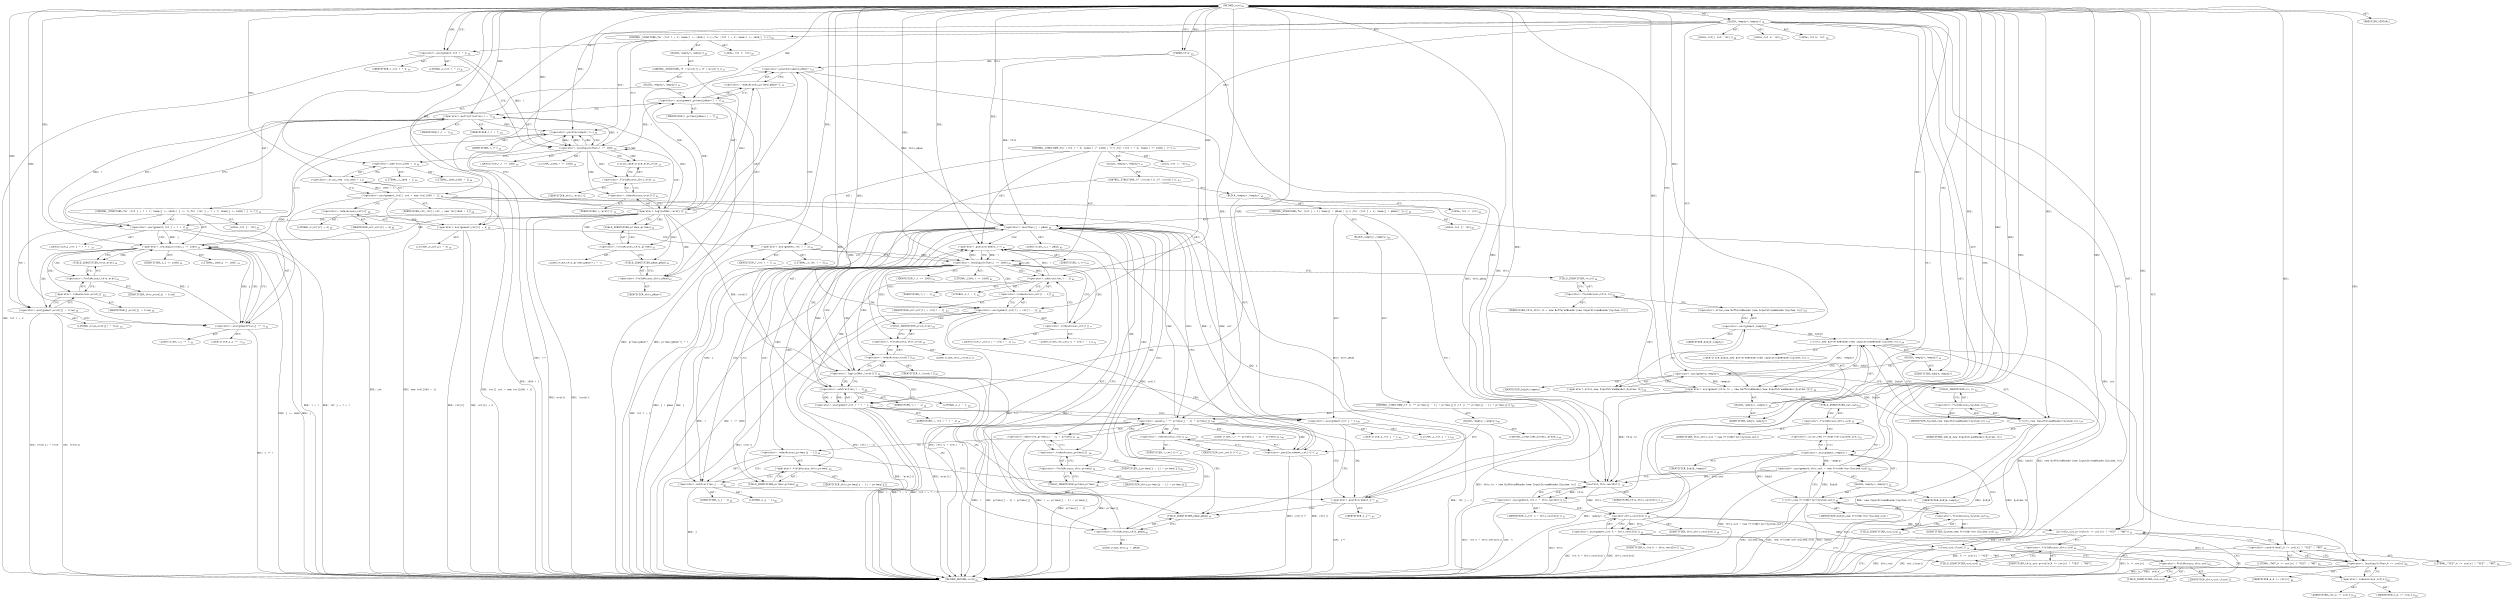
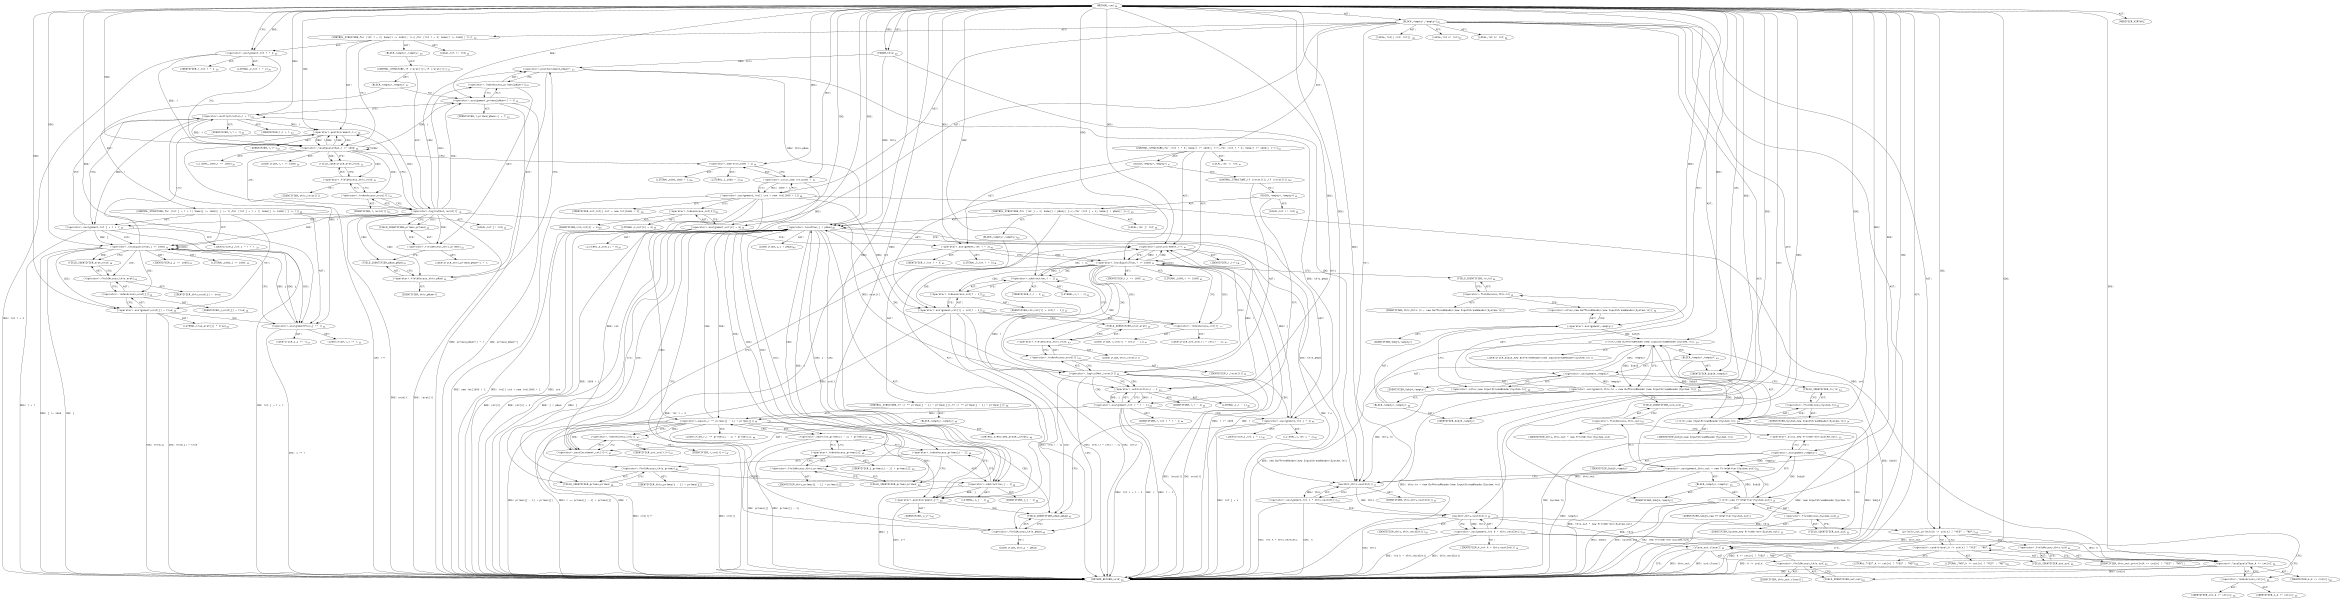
(1536, 516) -> none
